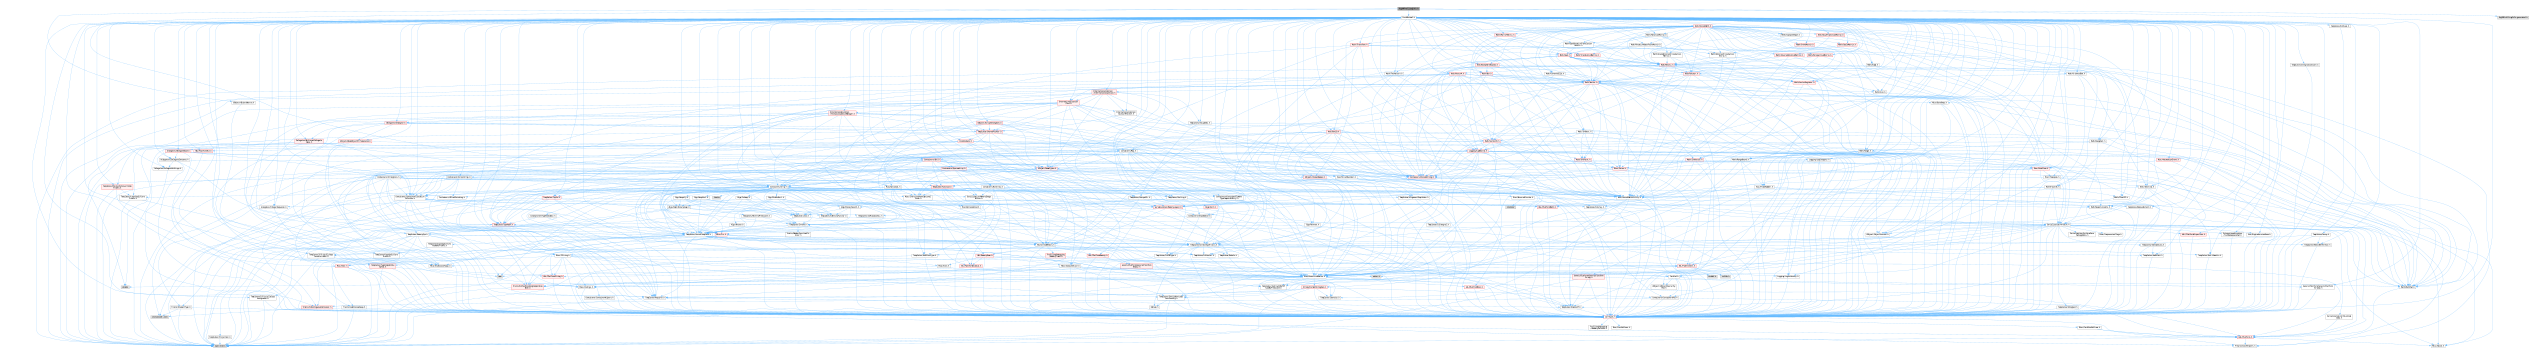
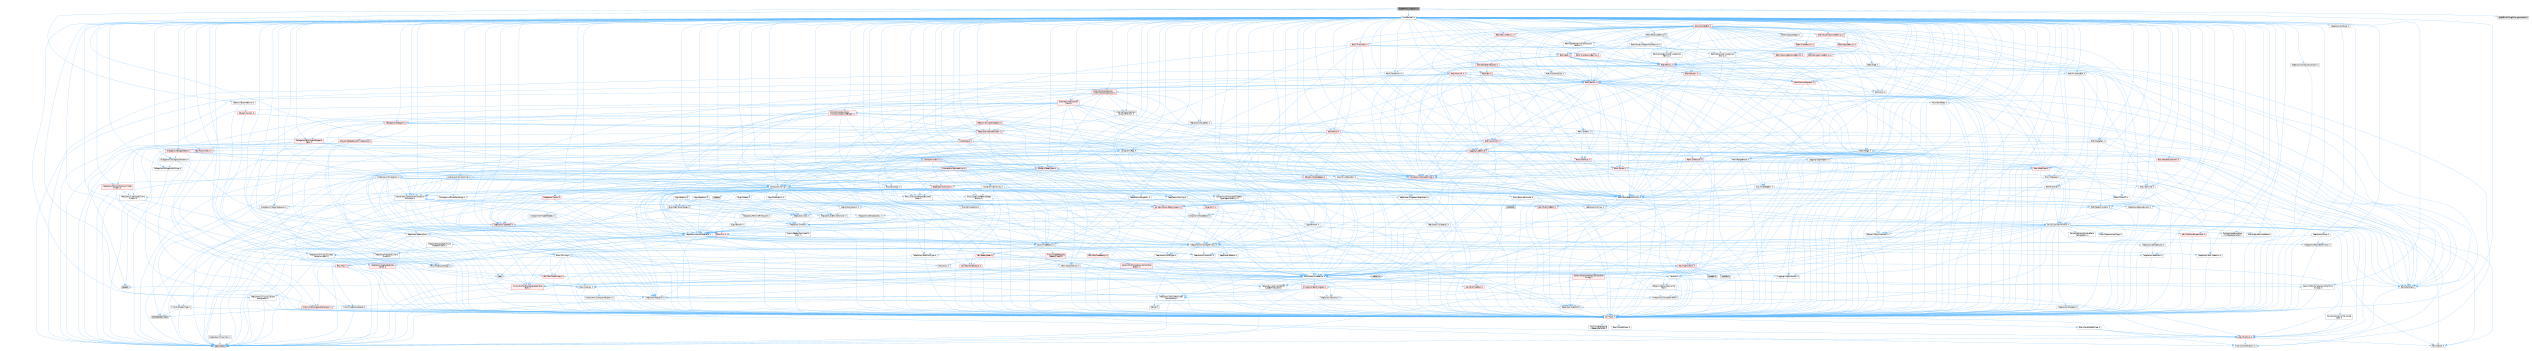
none -> (246, 113)
